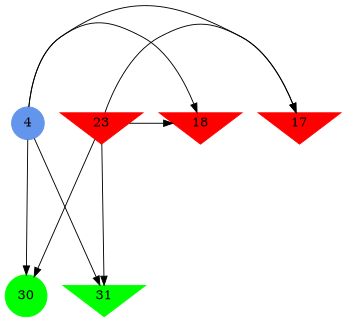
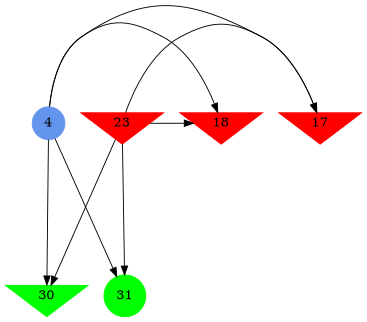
(26, 296) -> (47, 296)
(104, 296) -> (125, 296)
